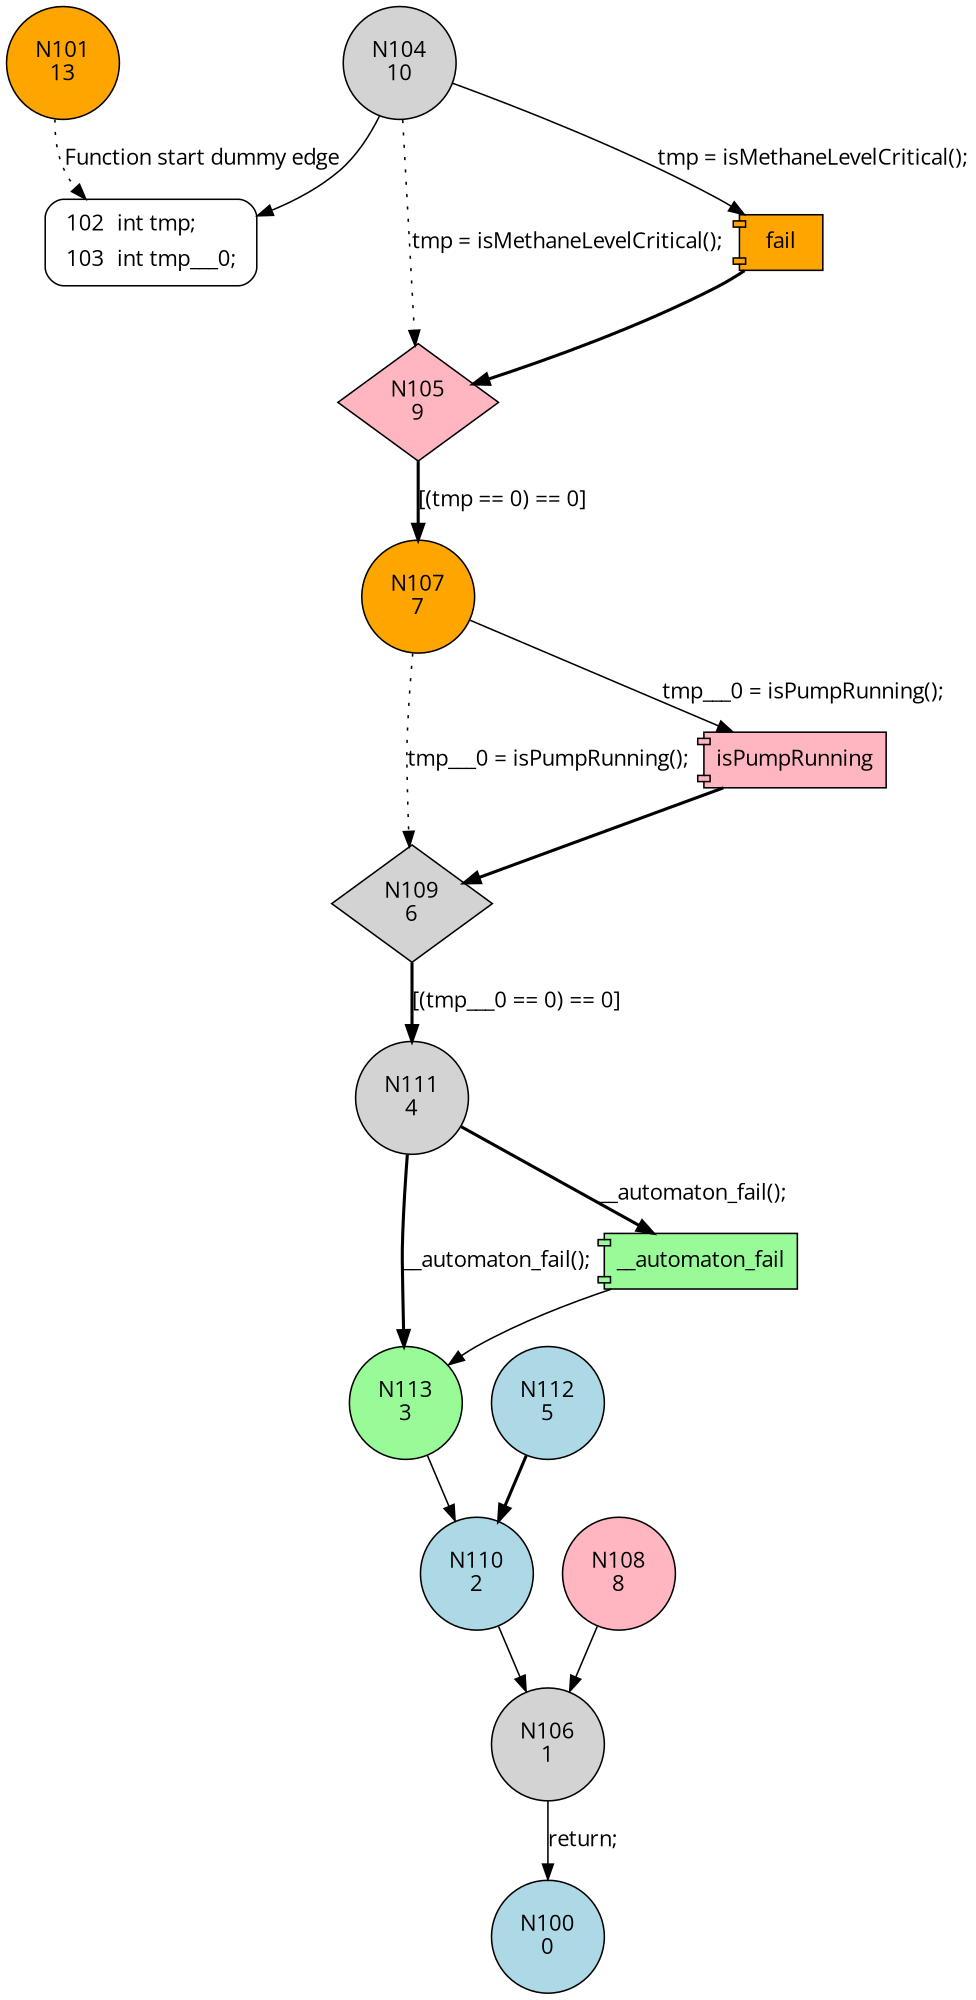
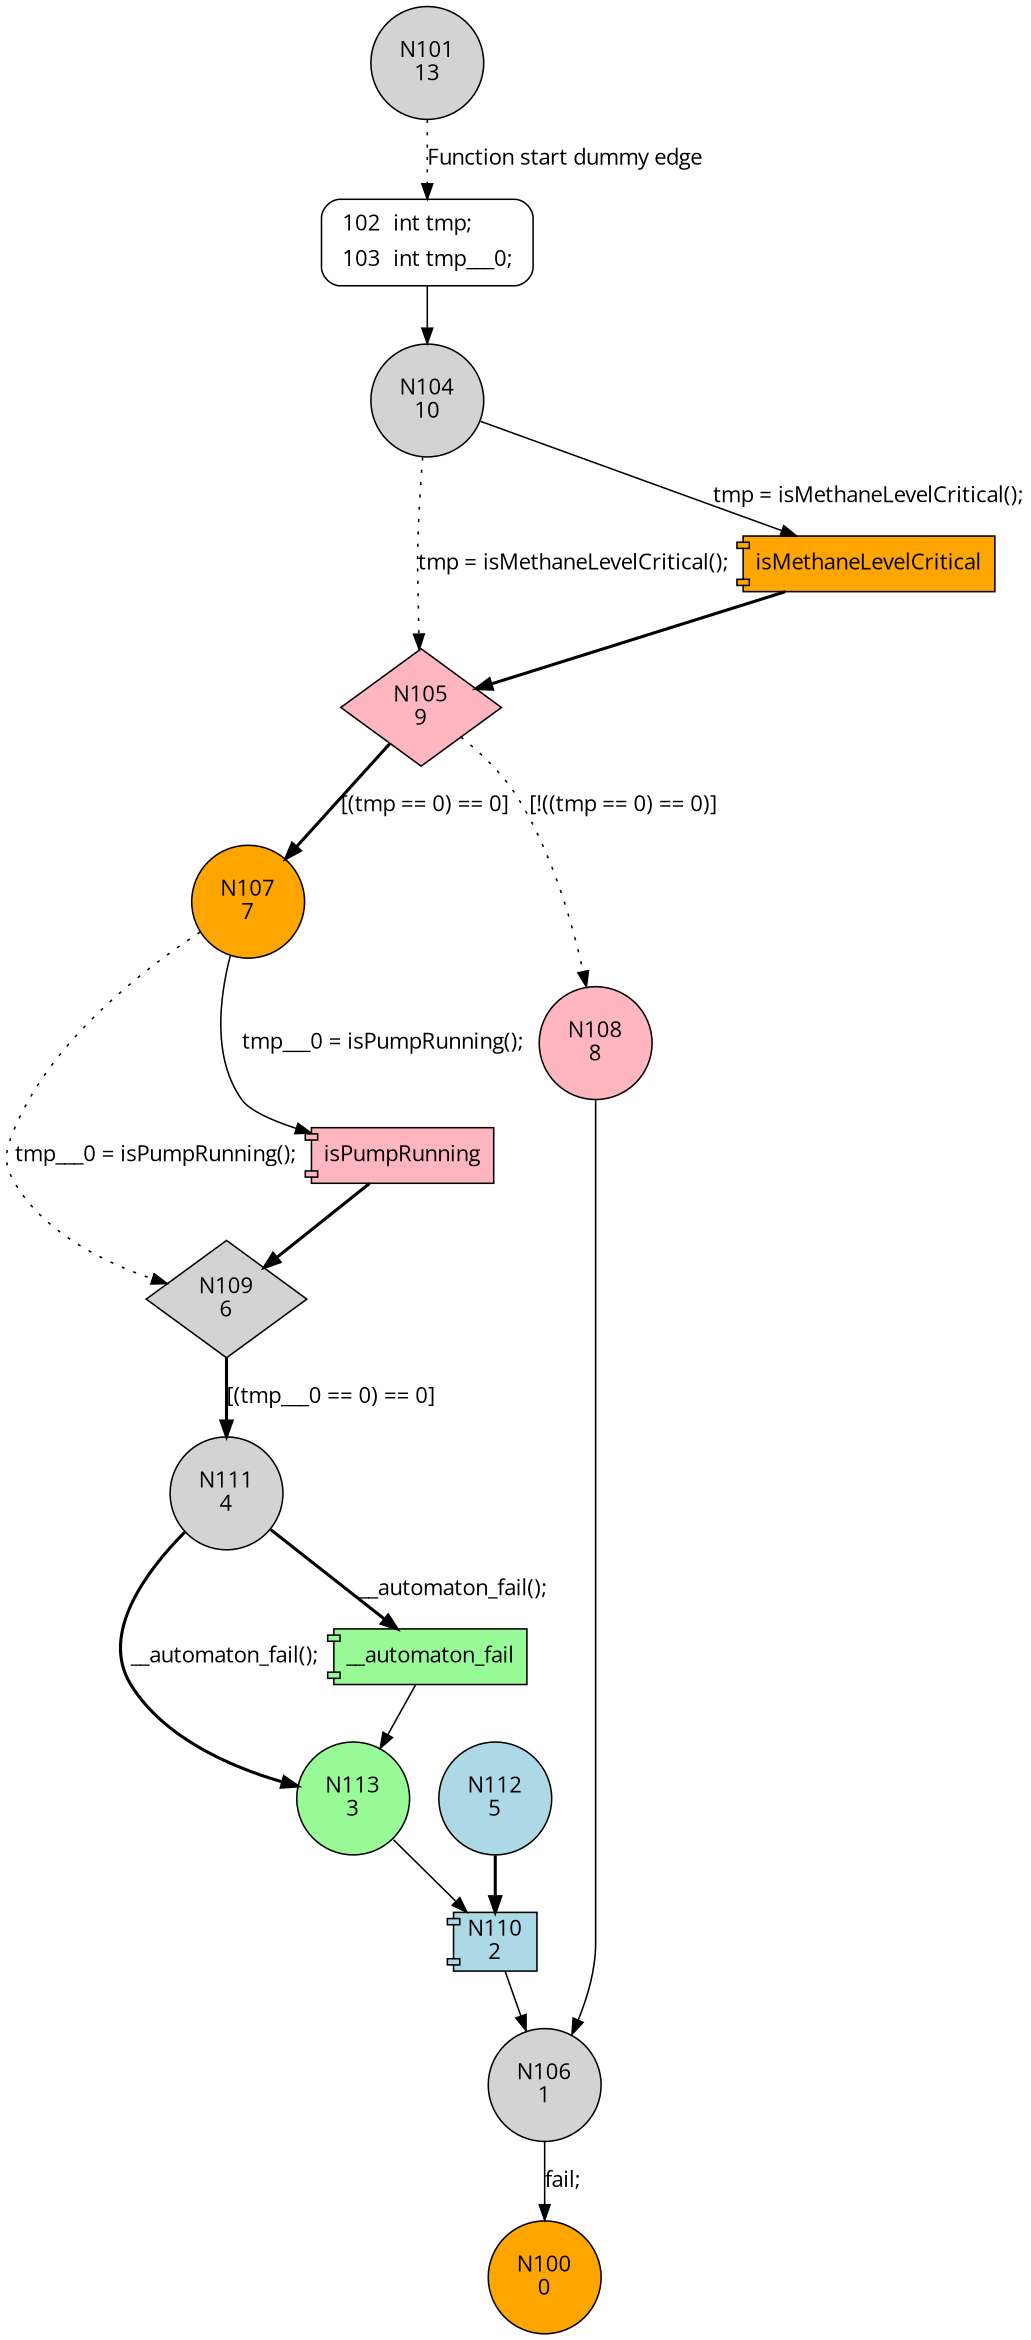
(63, 63) -> (427, 63)
(336, 174) -> (427, 307)
(781, 243) -> (869, 564)
none -> (542, 843)
(477, 1574) -> (495, 1942)
(583, 1841) -> (563, 2181)
(548, 1937) -> (545, 2277)
